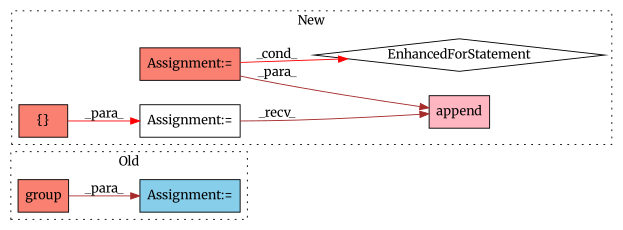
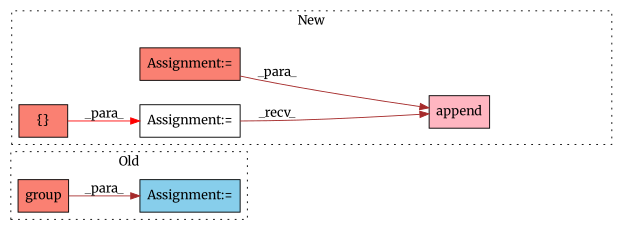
(459, 55) -> none
